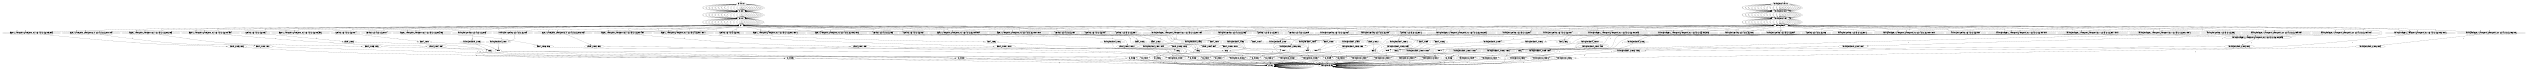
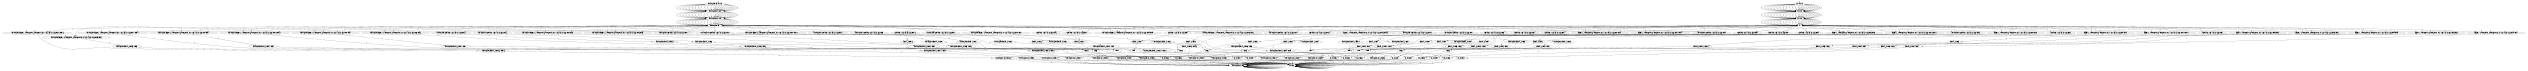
none -> (1425, 42)
